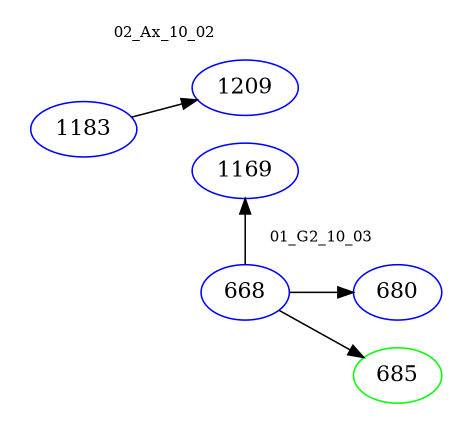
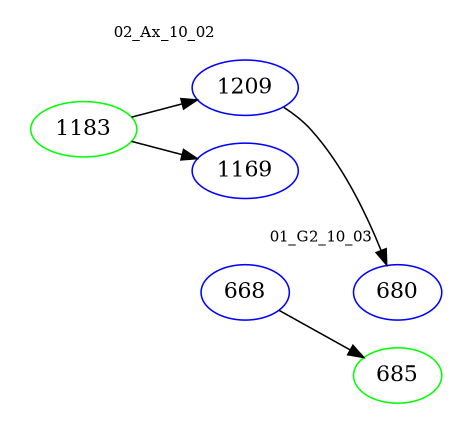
(84, 129) -> (84, 129)
(245, 239) -> (157, 148)
(314, 292) -> (342, 172)
